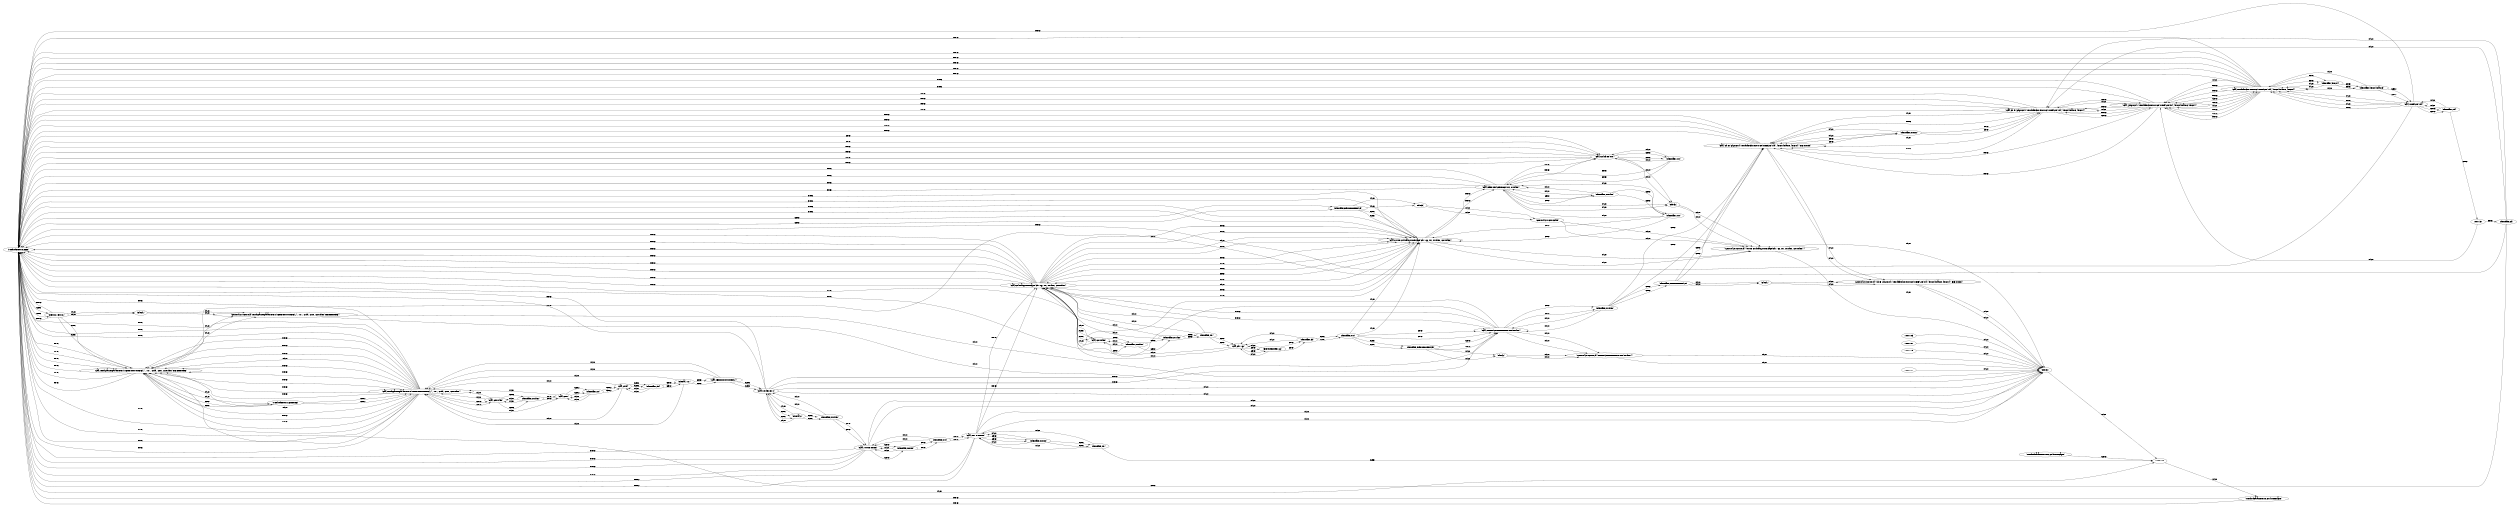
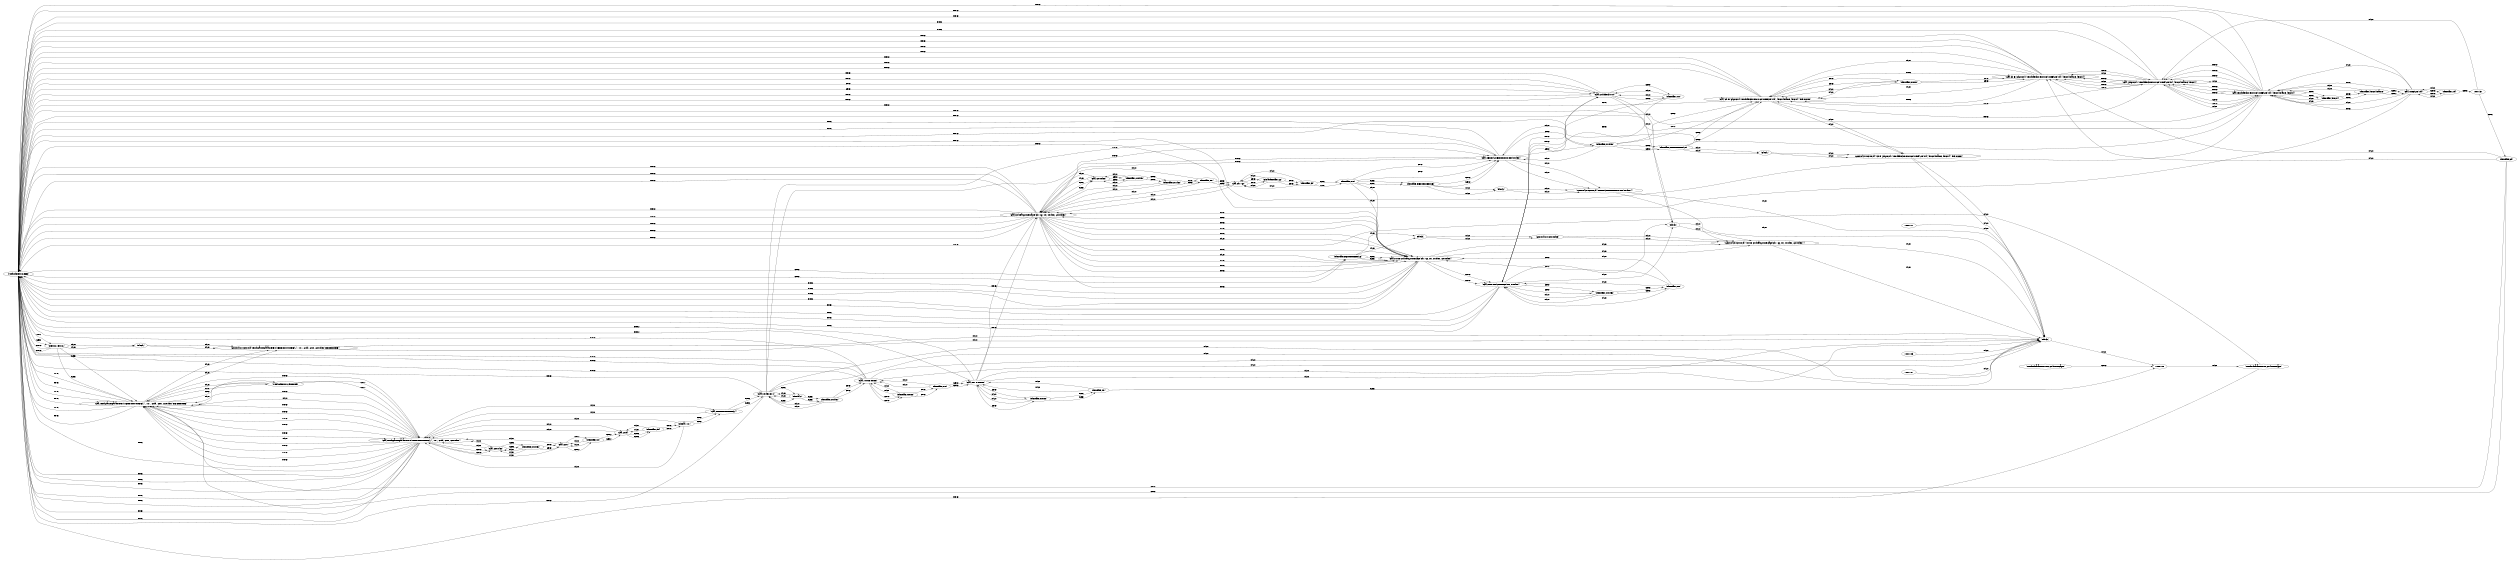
(1605, 157) -> (1605, 95)
(1909, 351) -> none
(977, 492) -> none
